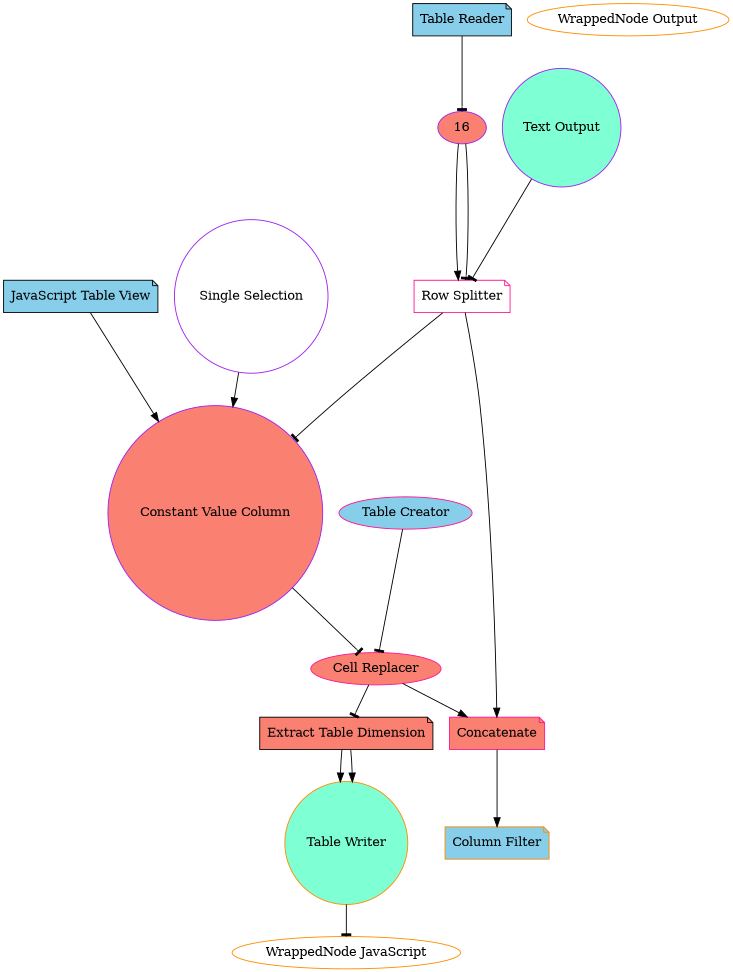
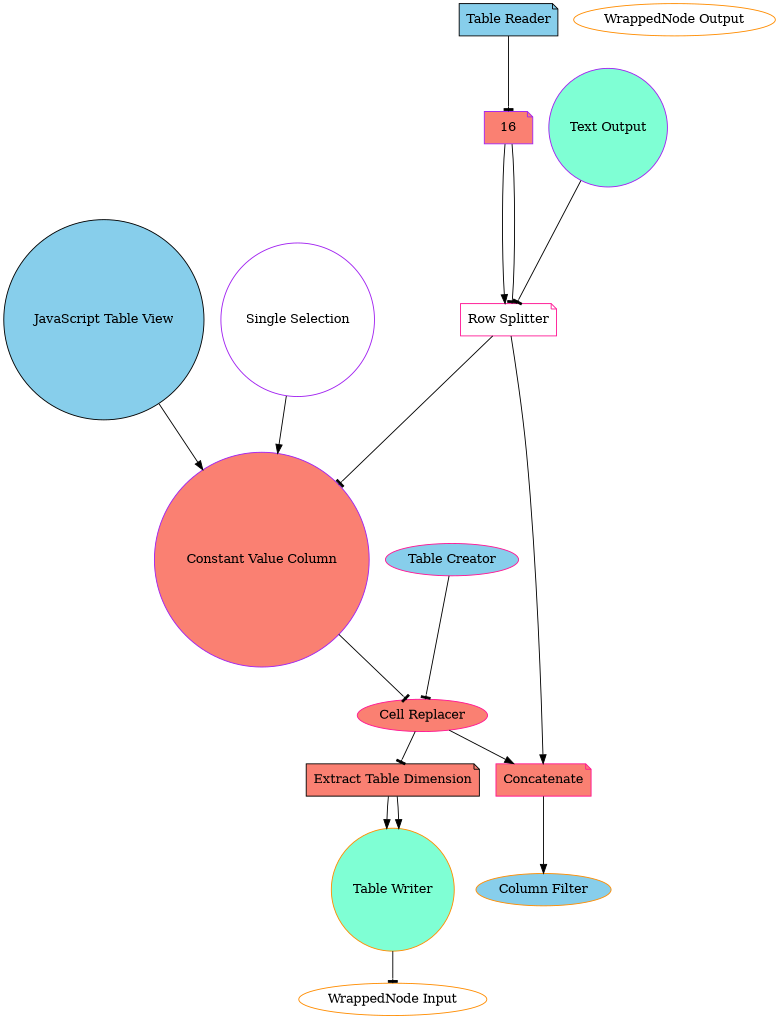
(462, 128) -> (509, 128)
(81, 296) -> (104, 320)
(497, 843) -> (544, 890)
(346, 953) -> (393, 999)
